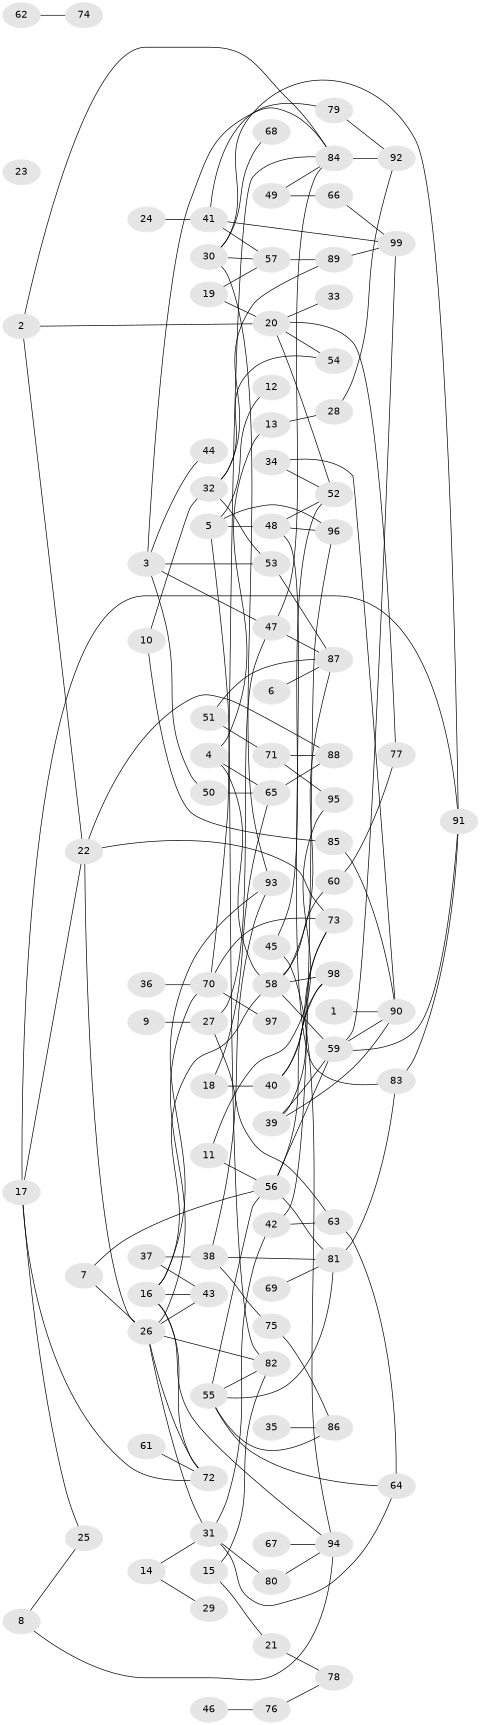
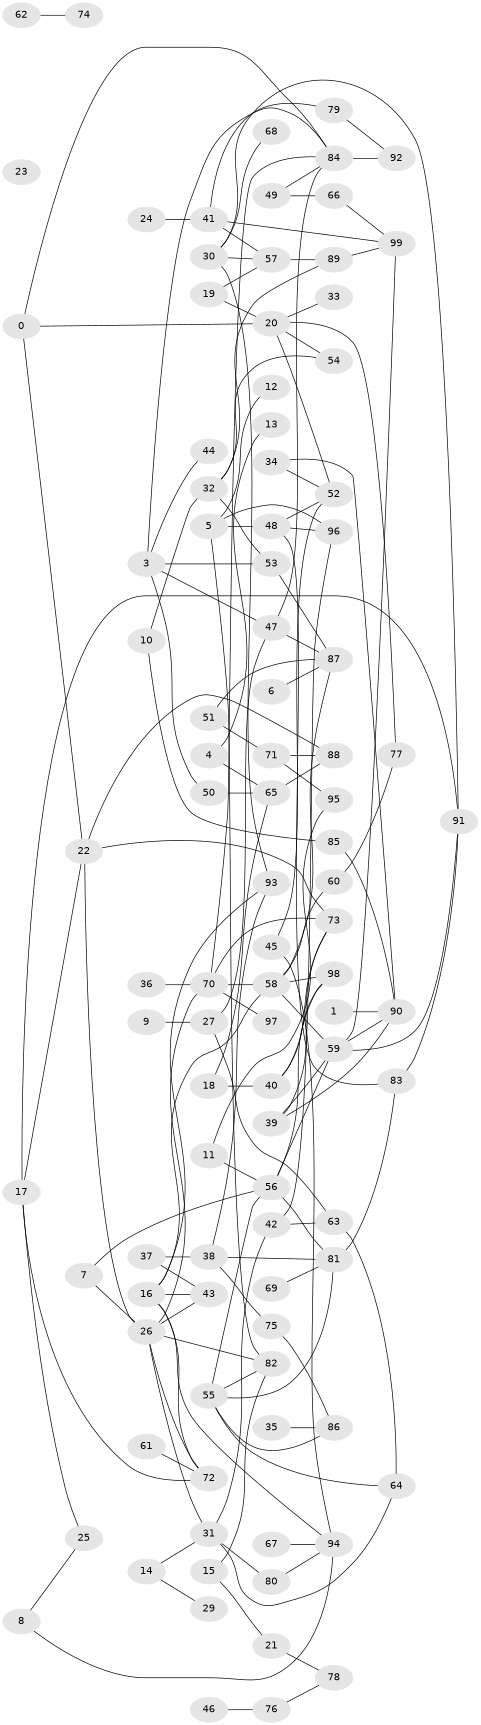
(22, 326) -> (22, 326)
(334, 412) -> none
(240, 870) -> (247, 985)
